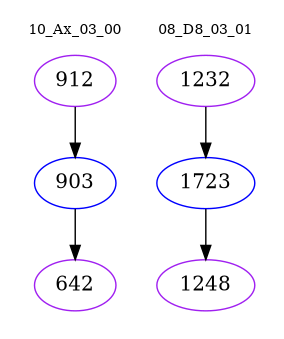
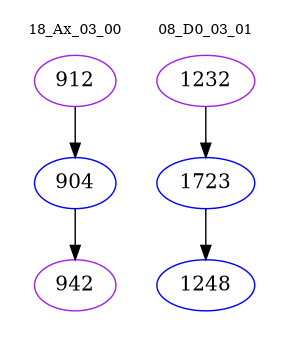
(75, 31) -> (75, 31)
(206, 31) -> (206, 31)
(75, 183) -> (75, 183)
(75, 285) -> (75, 285)
(206, 285) -> (206, 285)
